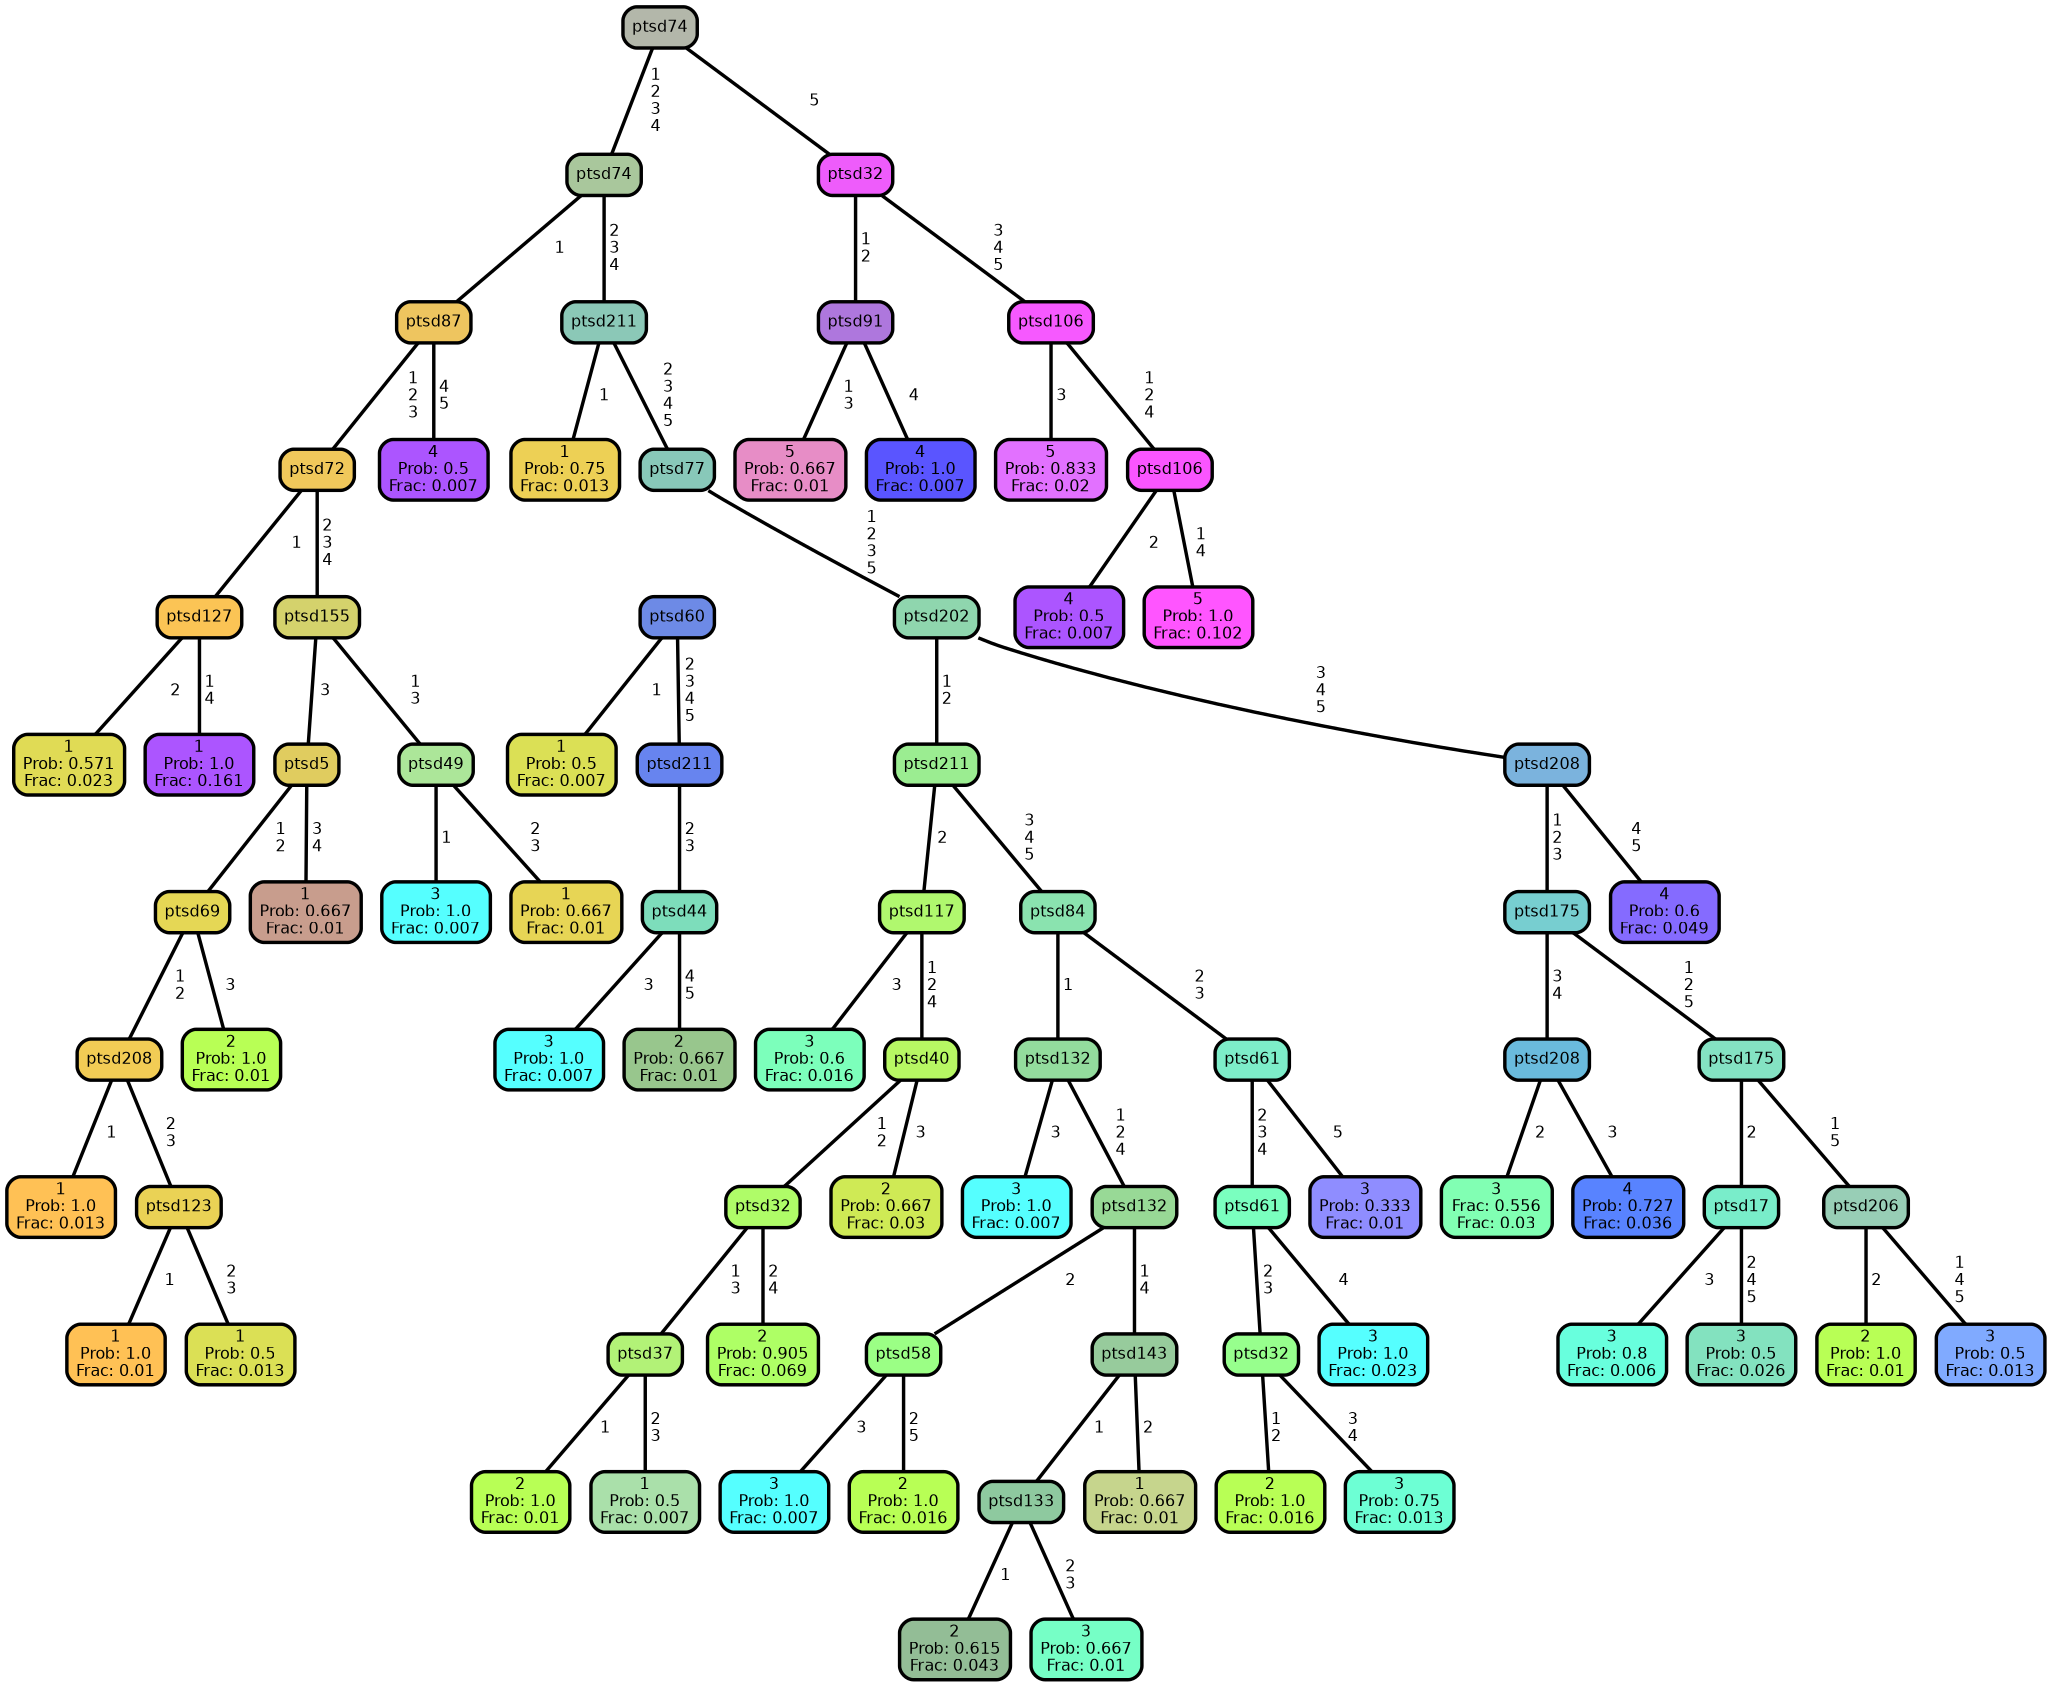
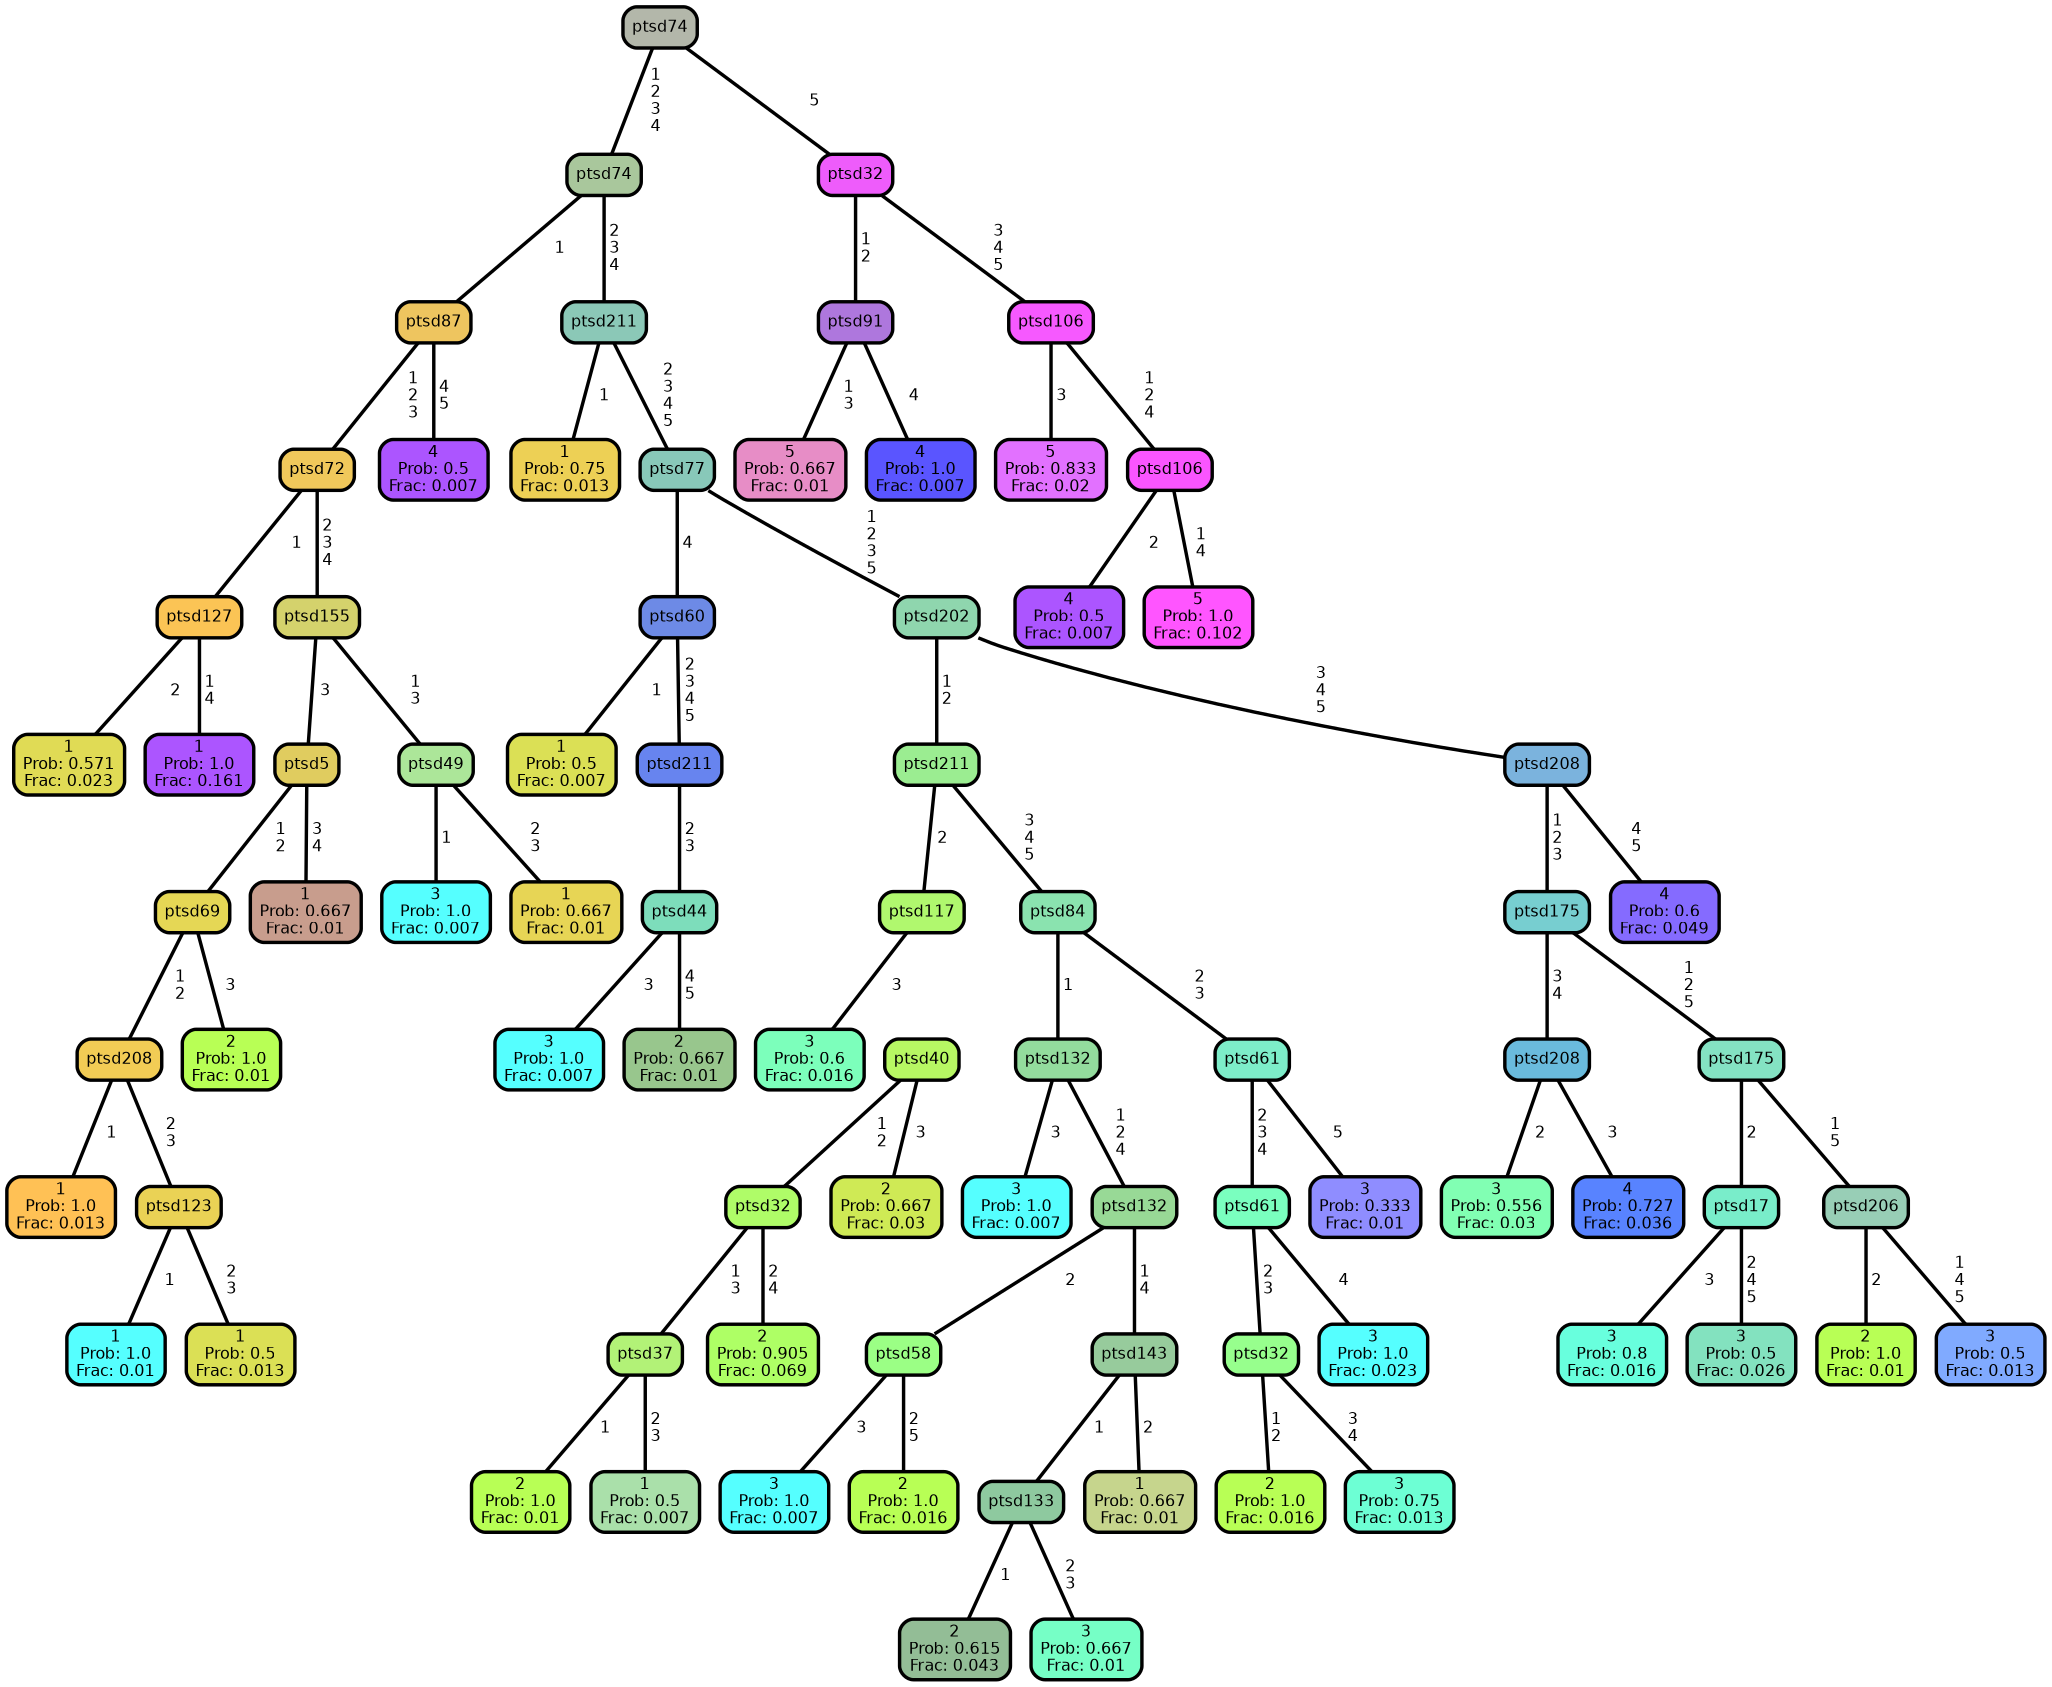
none -> (677, 543)
(922, 986) -> none
(1497, 1207) -> (1497, 1207)
(116, 1355) -> (116, 1355)
(1612, 1355) -> (1612, 1355)
